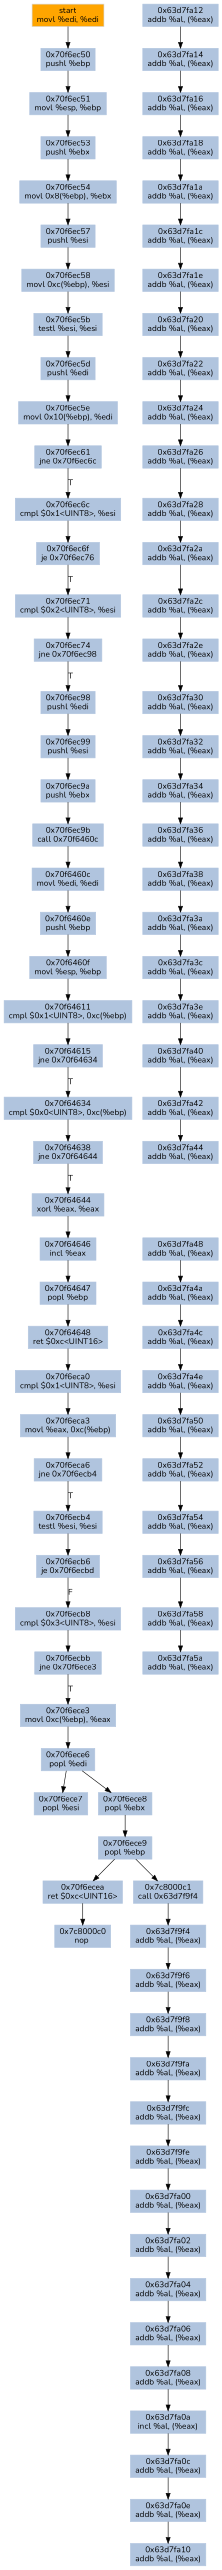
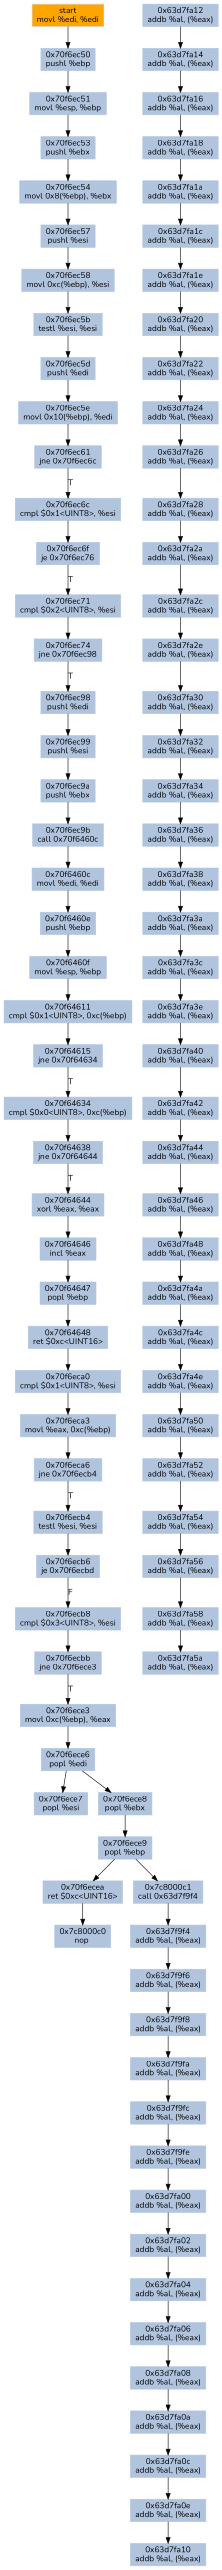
none -> (180, 1205)
(168, 2422) -> (168, 2422)
